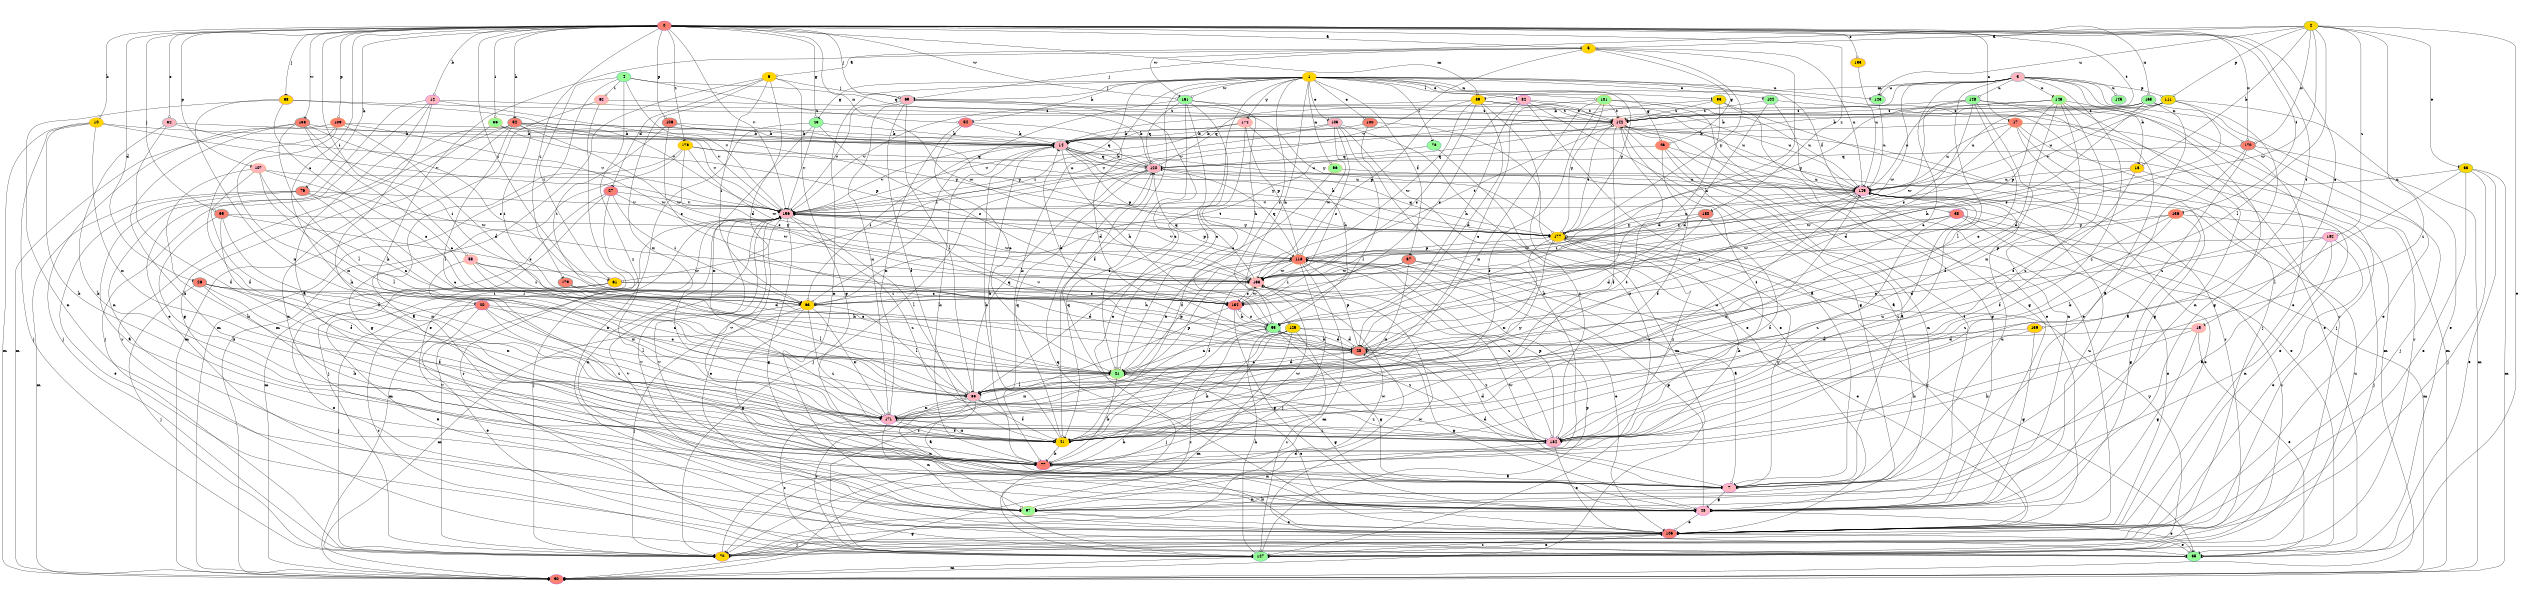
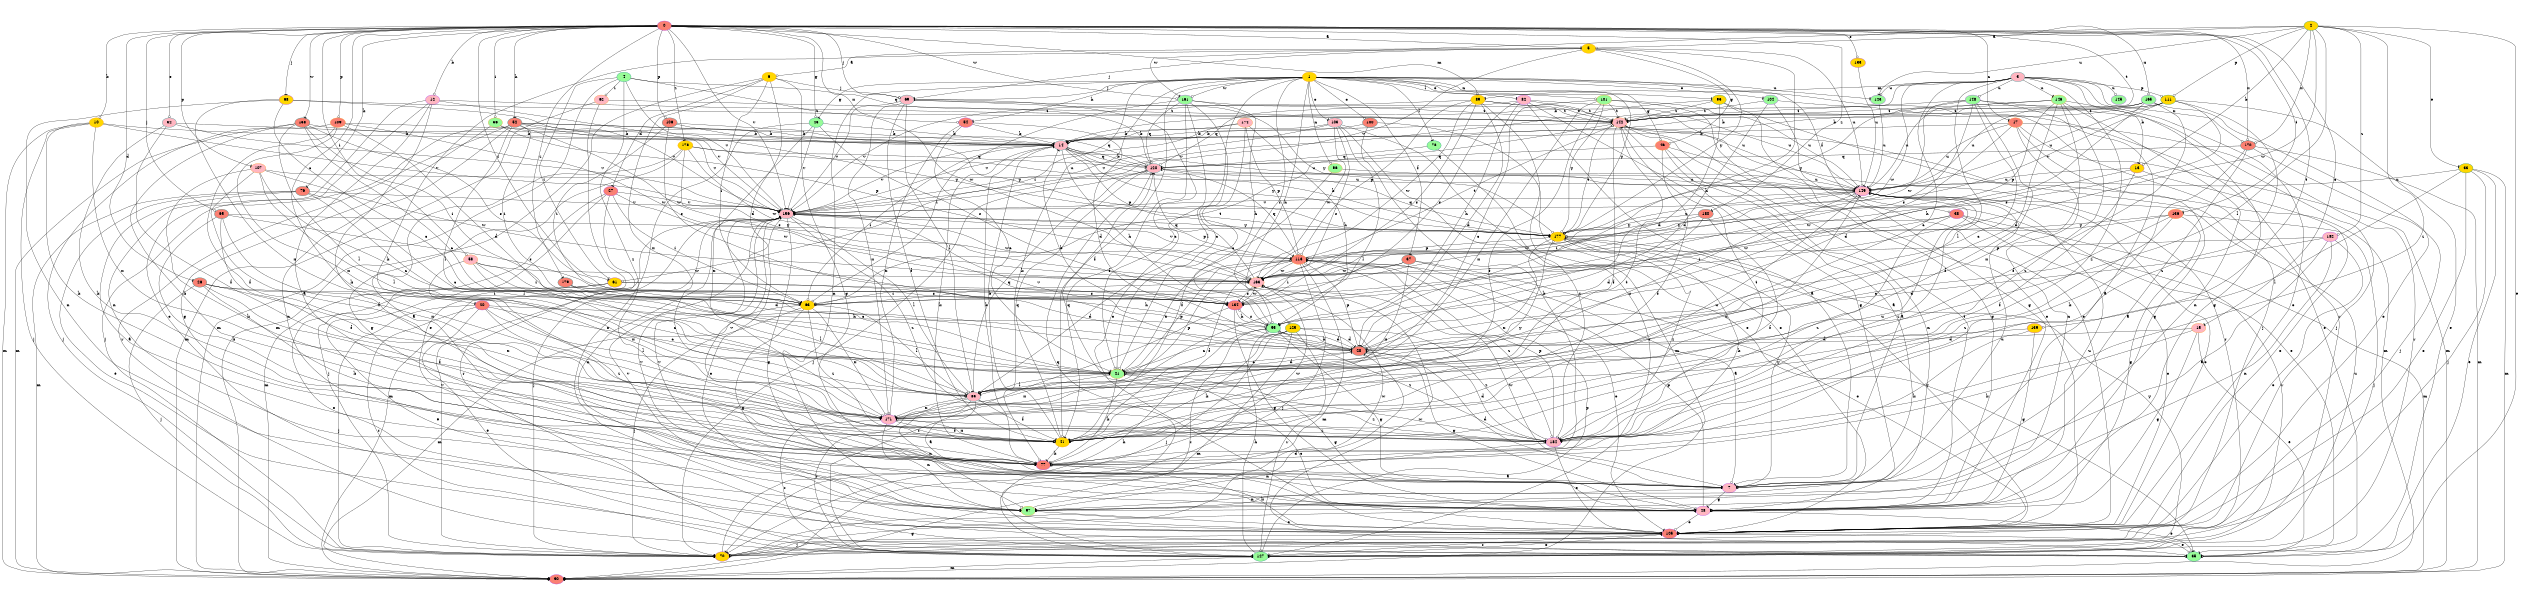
(1271, 91) -> none
(1329, 333) -> (1329, 333)
